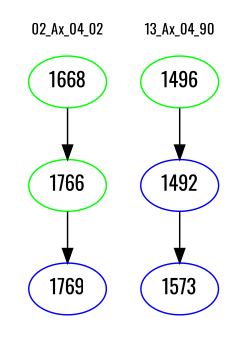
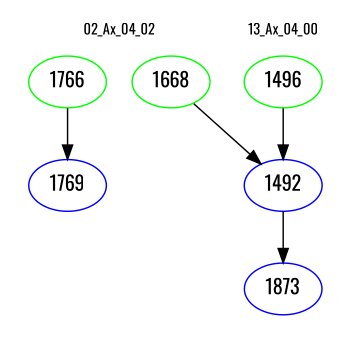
(180, 31) -> (283, 31)
(68, 127) -> (212, 120)
(180, 289) -> (283, 289)
